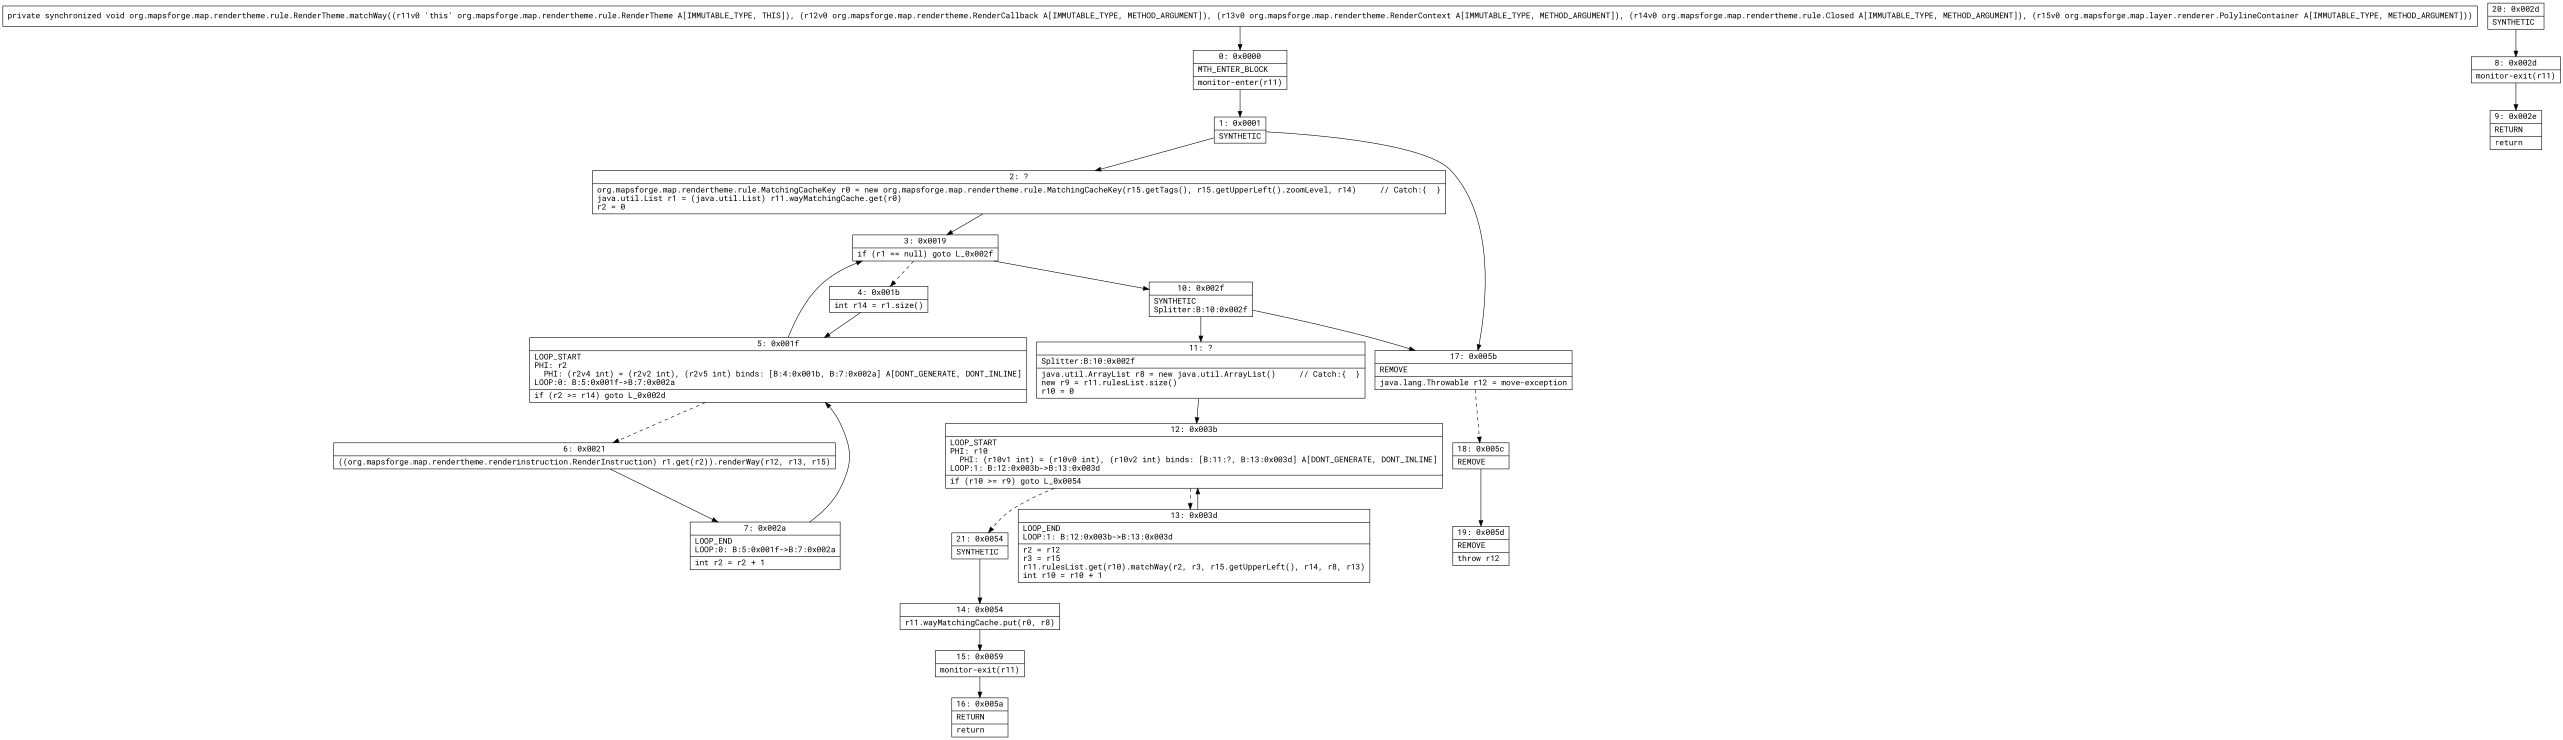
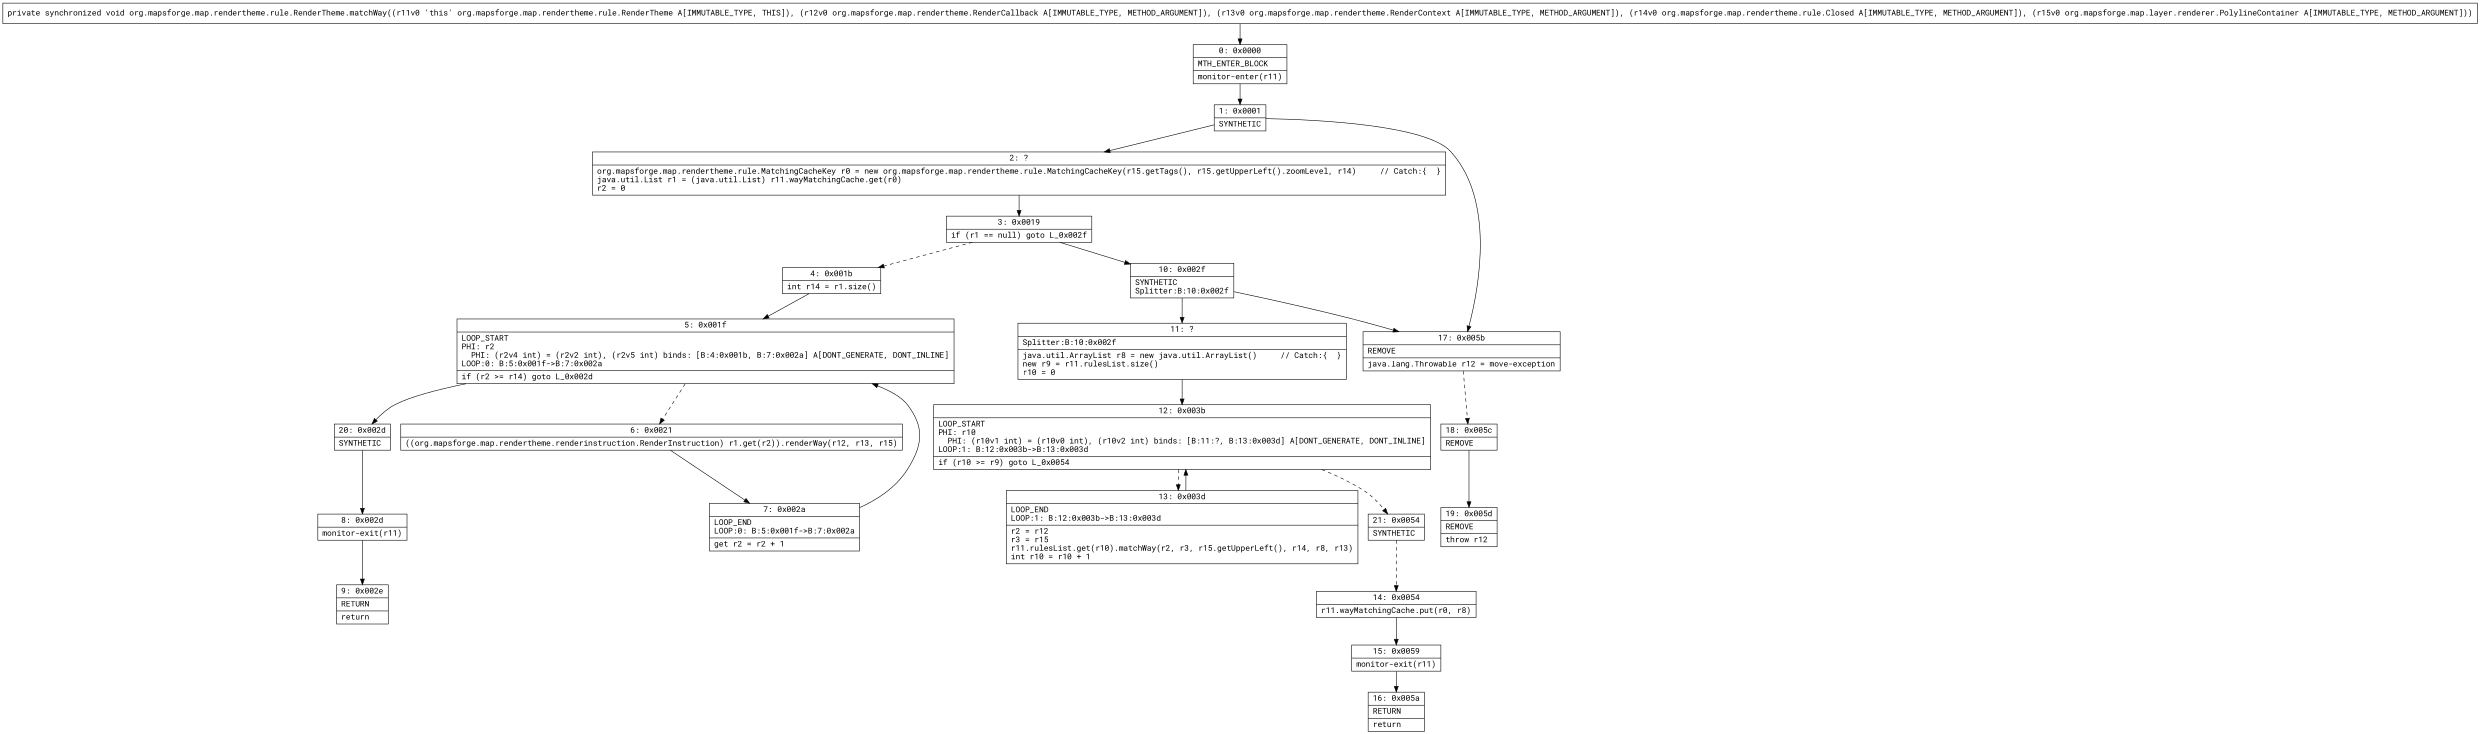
(814, 292) -> (418, 396)
(730, 563) -> (749, 544)
(980, 578) -> (1396, 563)
